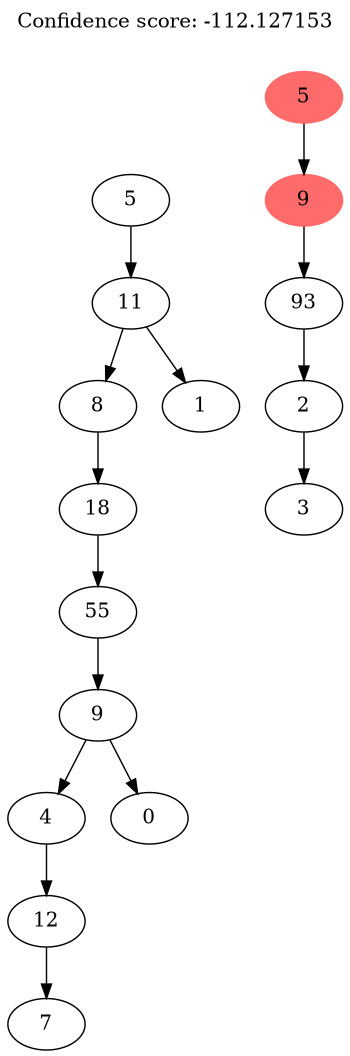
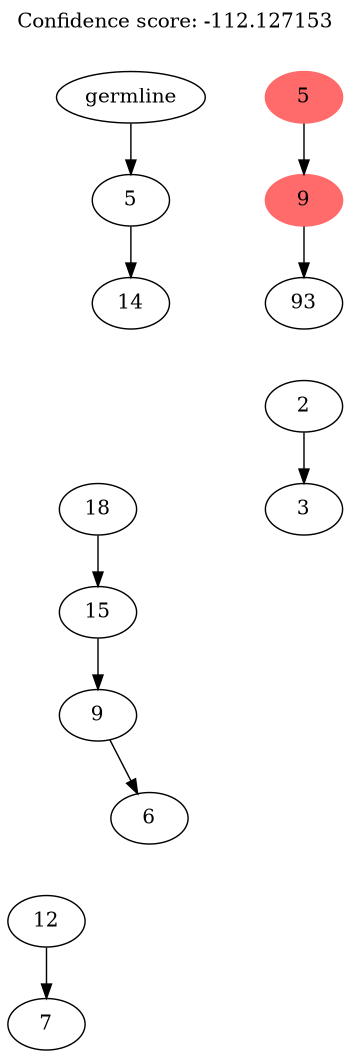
none -> (131, 97)
(131, 303) -> (131, 303)
(304, 348) -> none
(98, 406) -> none
(201, 406) -> none
(98, 612) -> (98, 612)
(46, 818) -> none
(149, 818) -> (149, 818)
